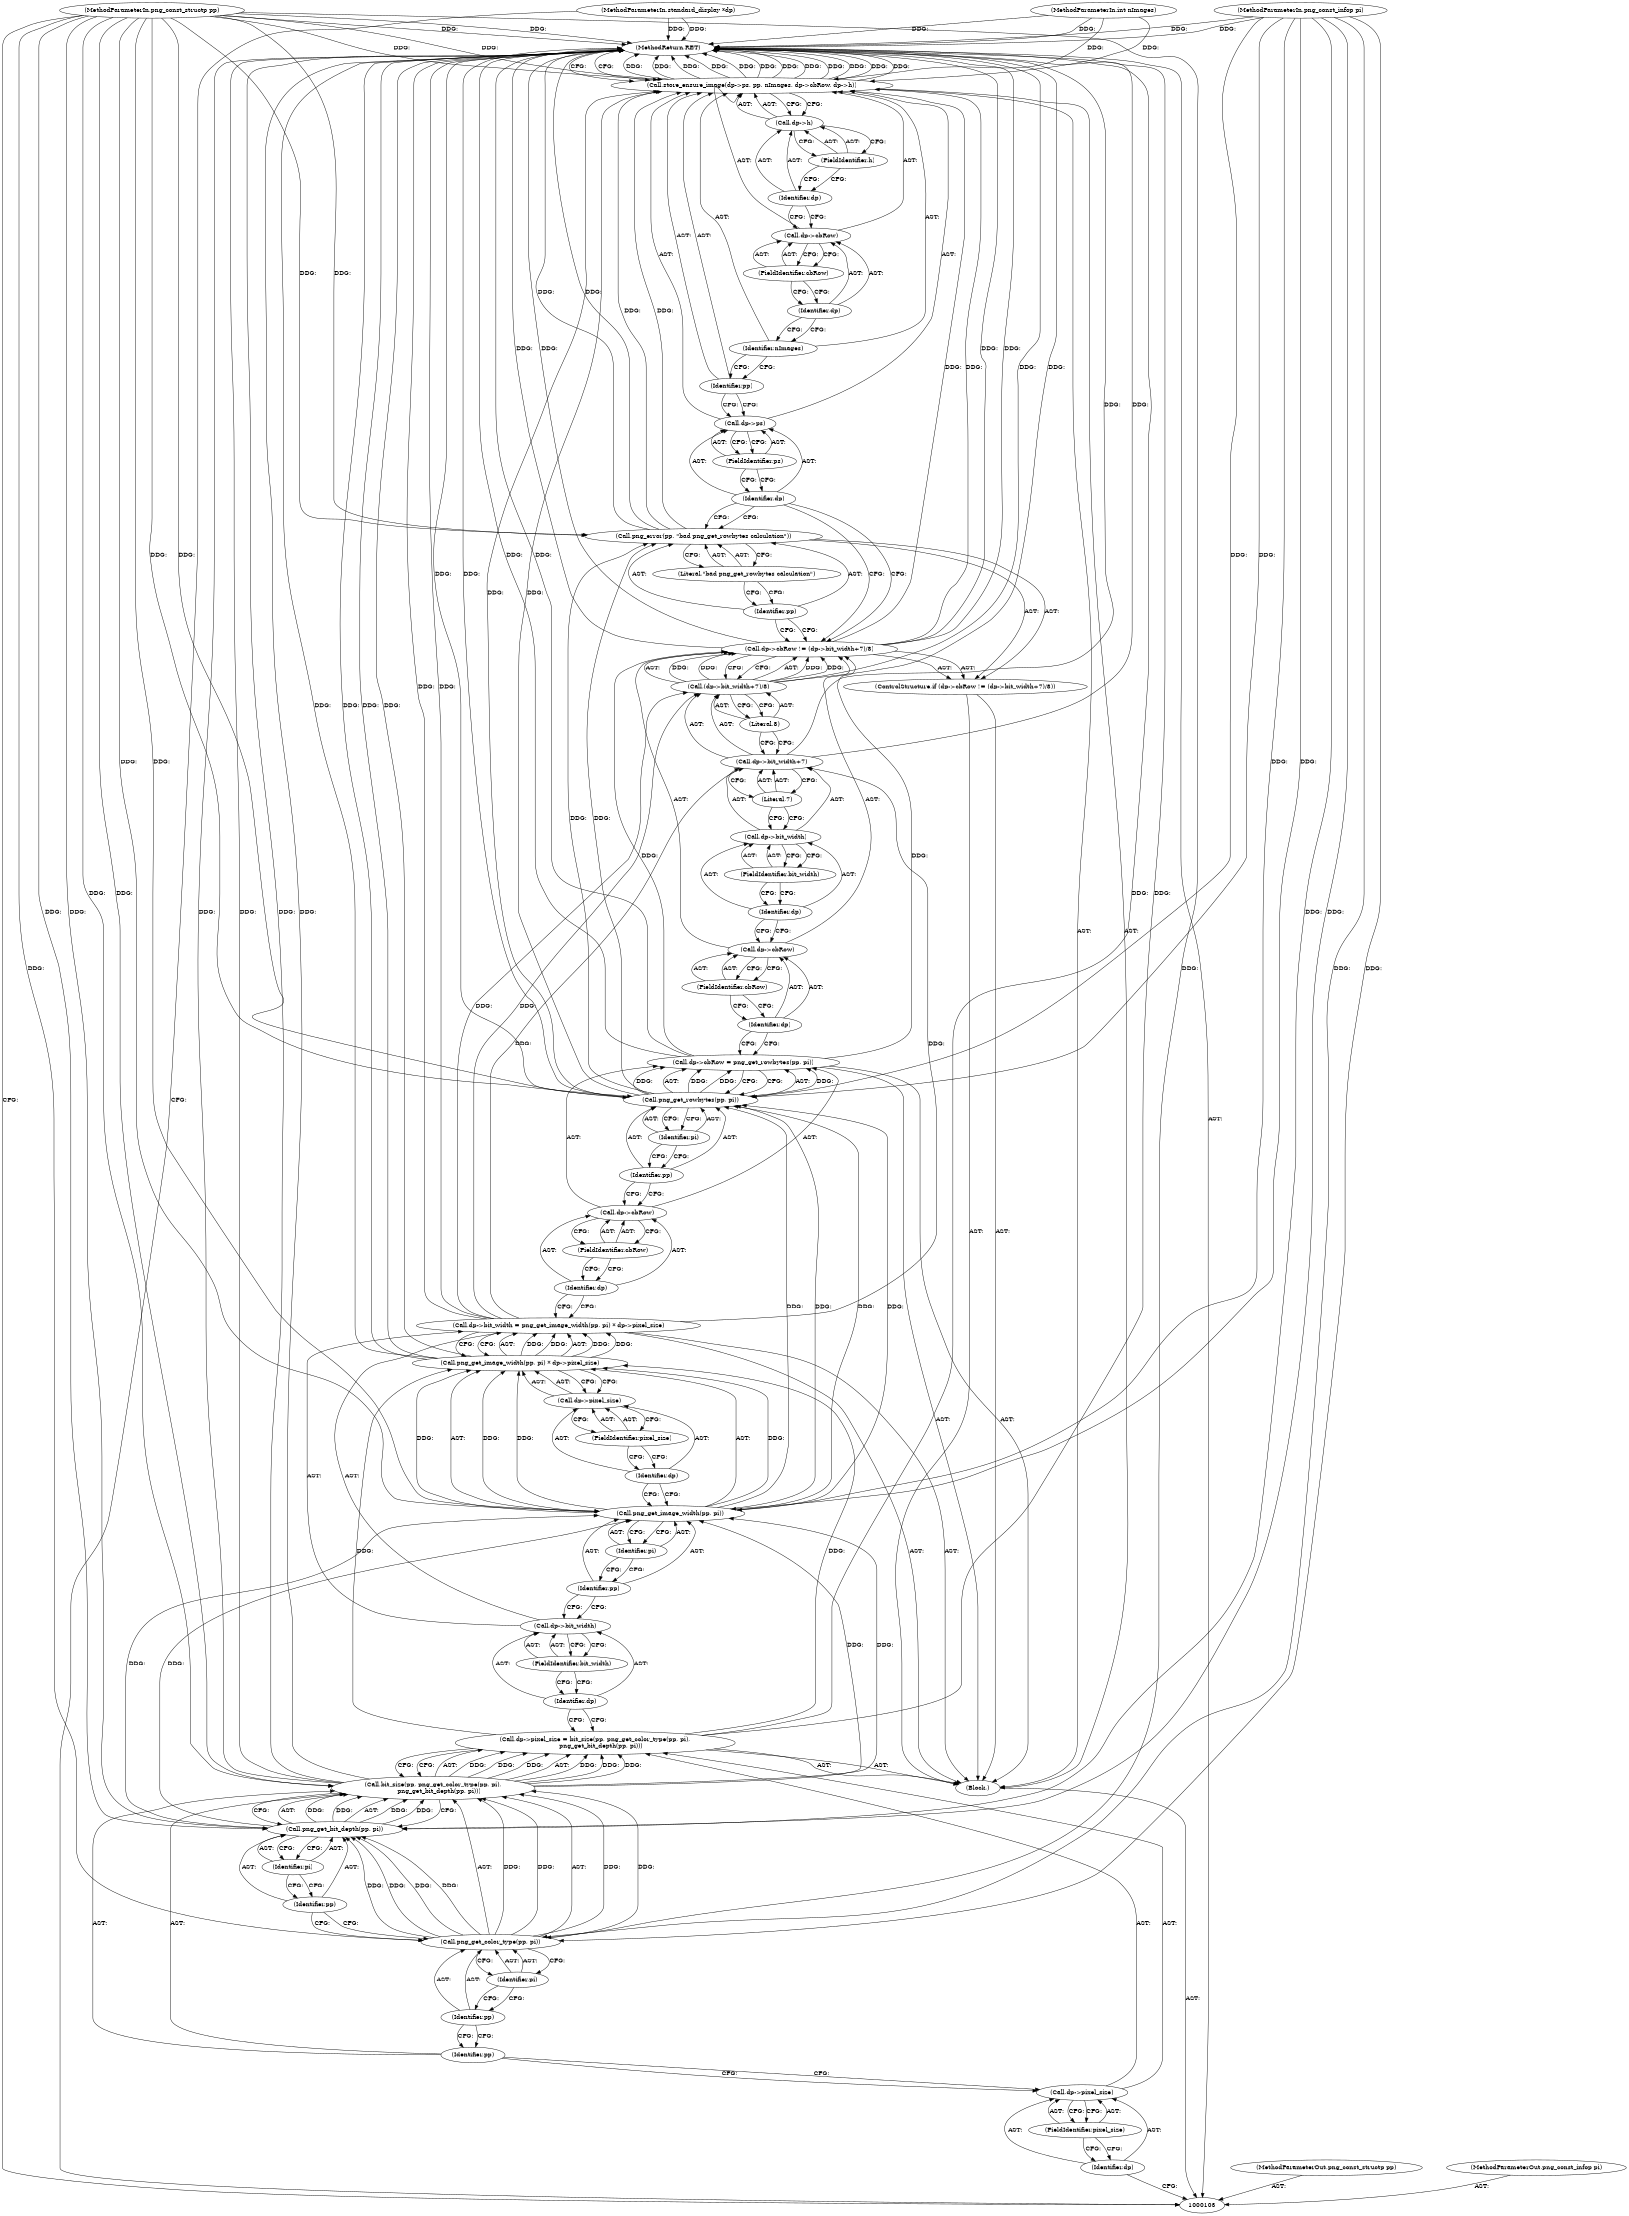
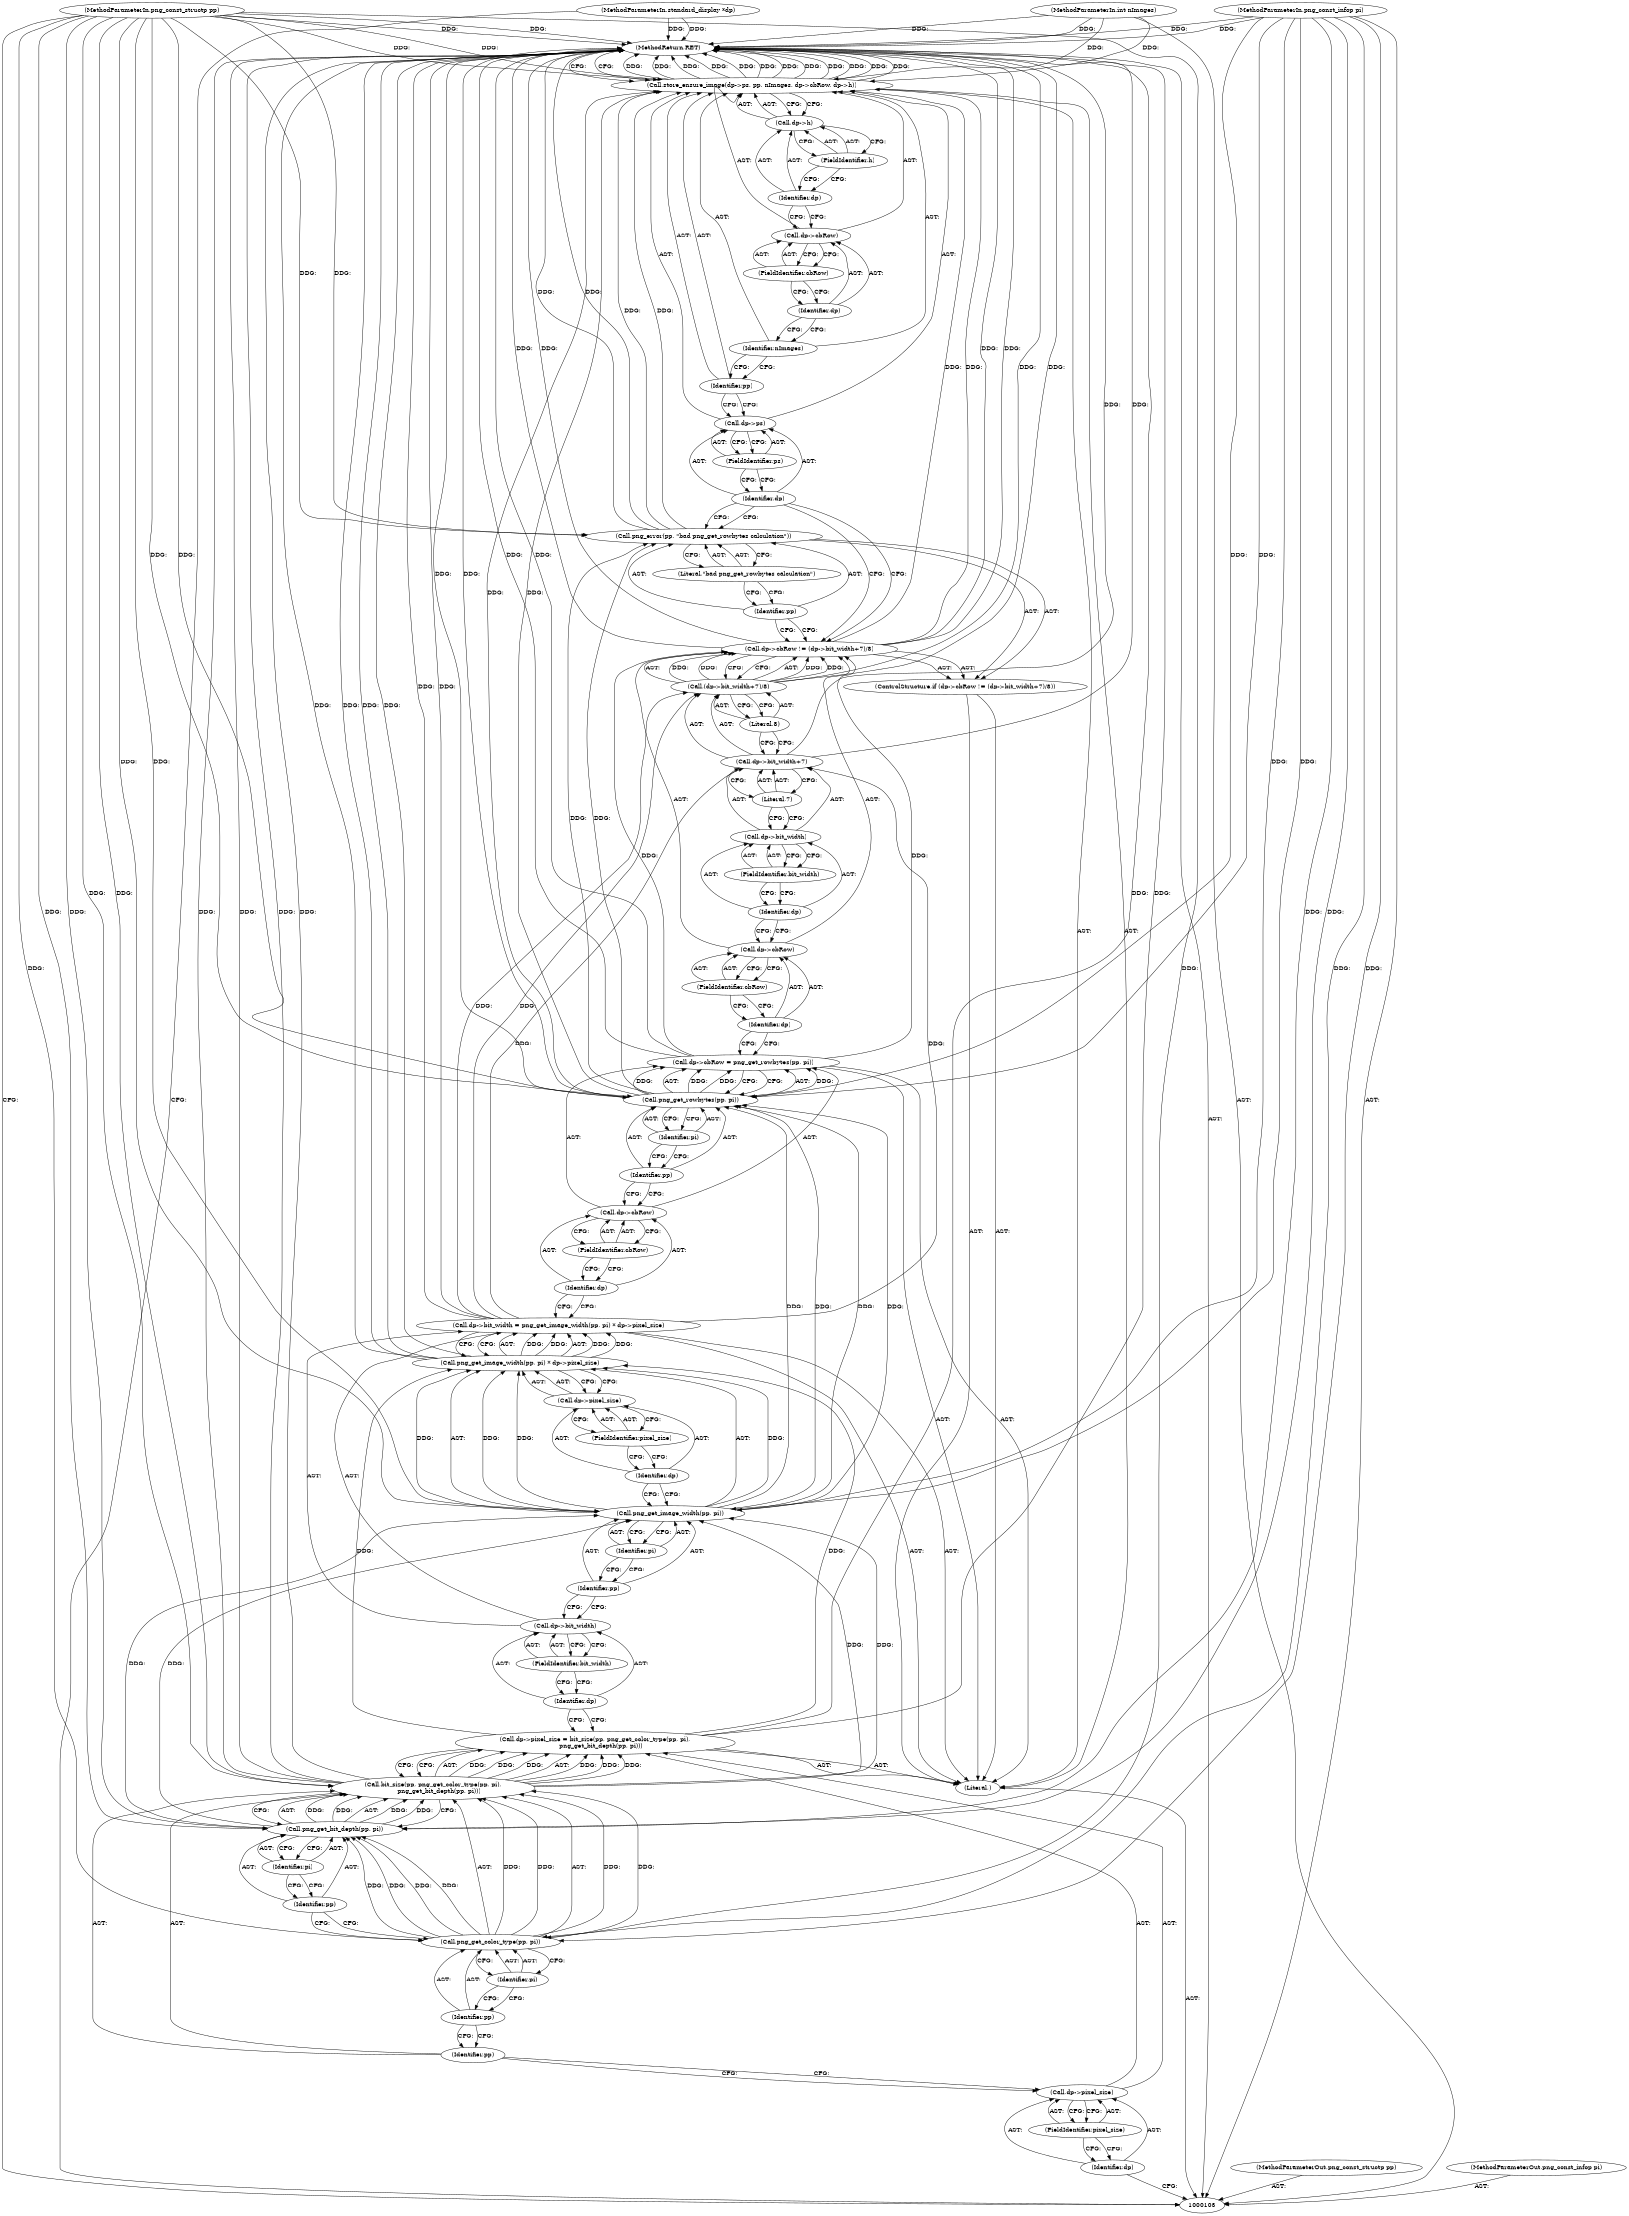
none -> (1365, 1101)
none -> (1241, 1207)
(978, 1788) -> (978, 1788)
